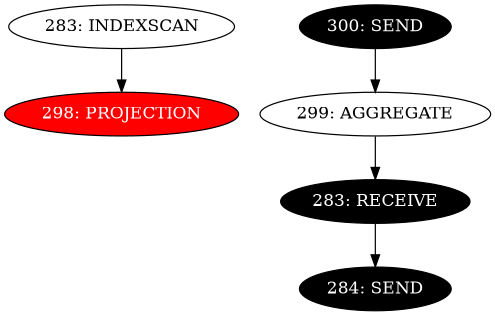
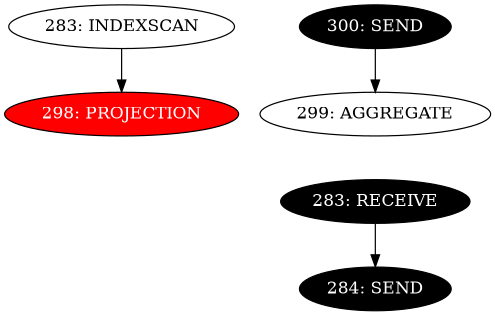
(375, 152) -> none
